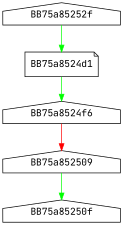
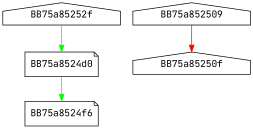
(62, 64) -> (62, 64)
(62, 114) -> (62, 114)
(62, 134) -> none
(62, 183) -> (192, 35)
